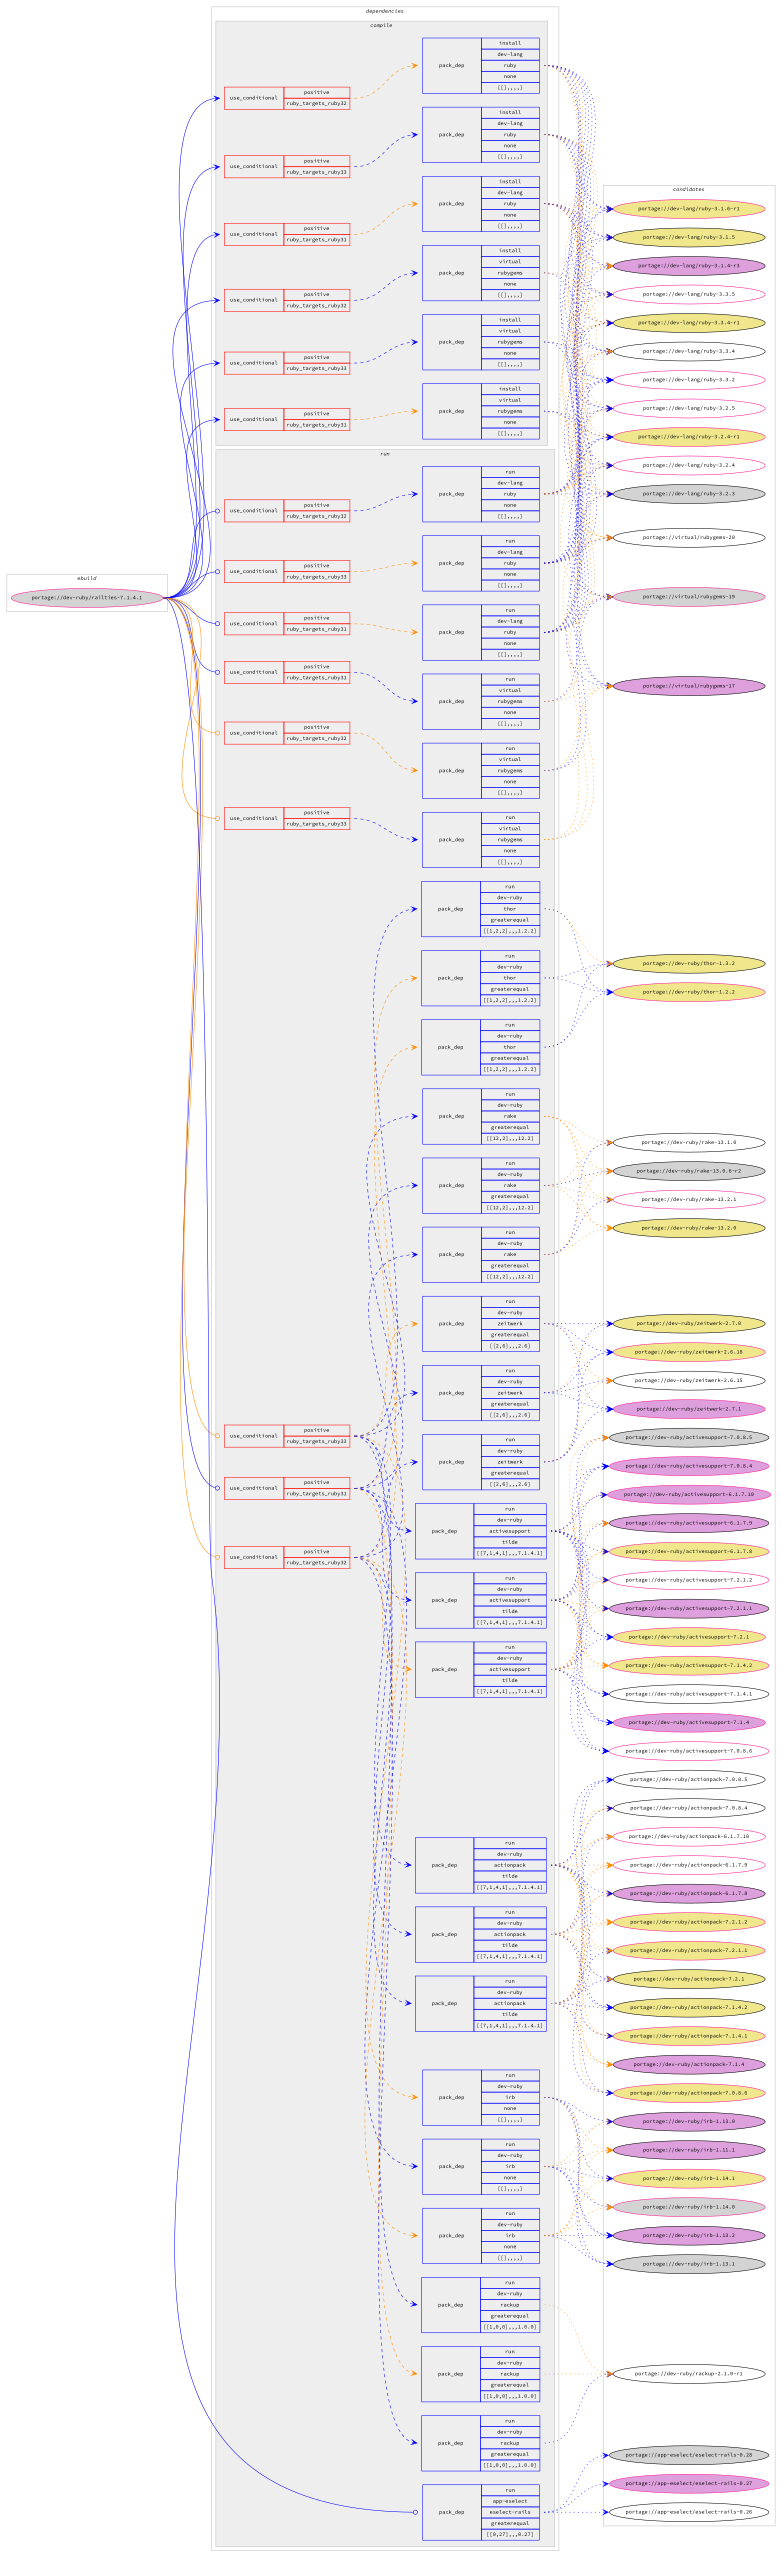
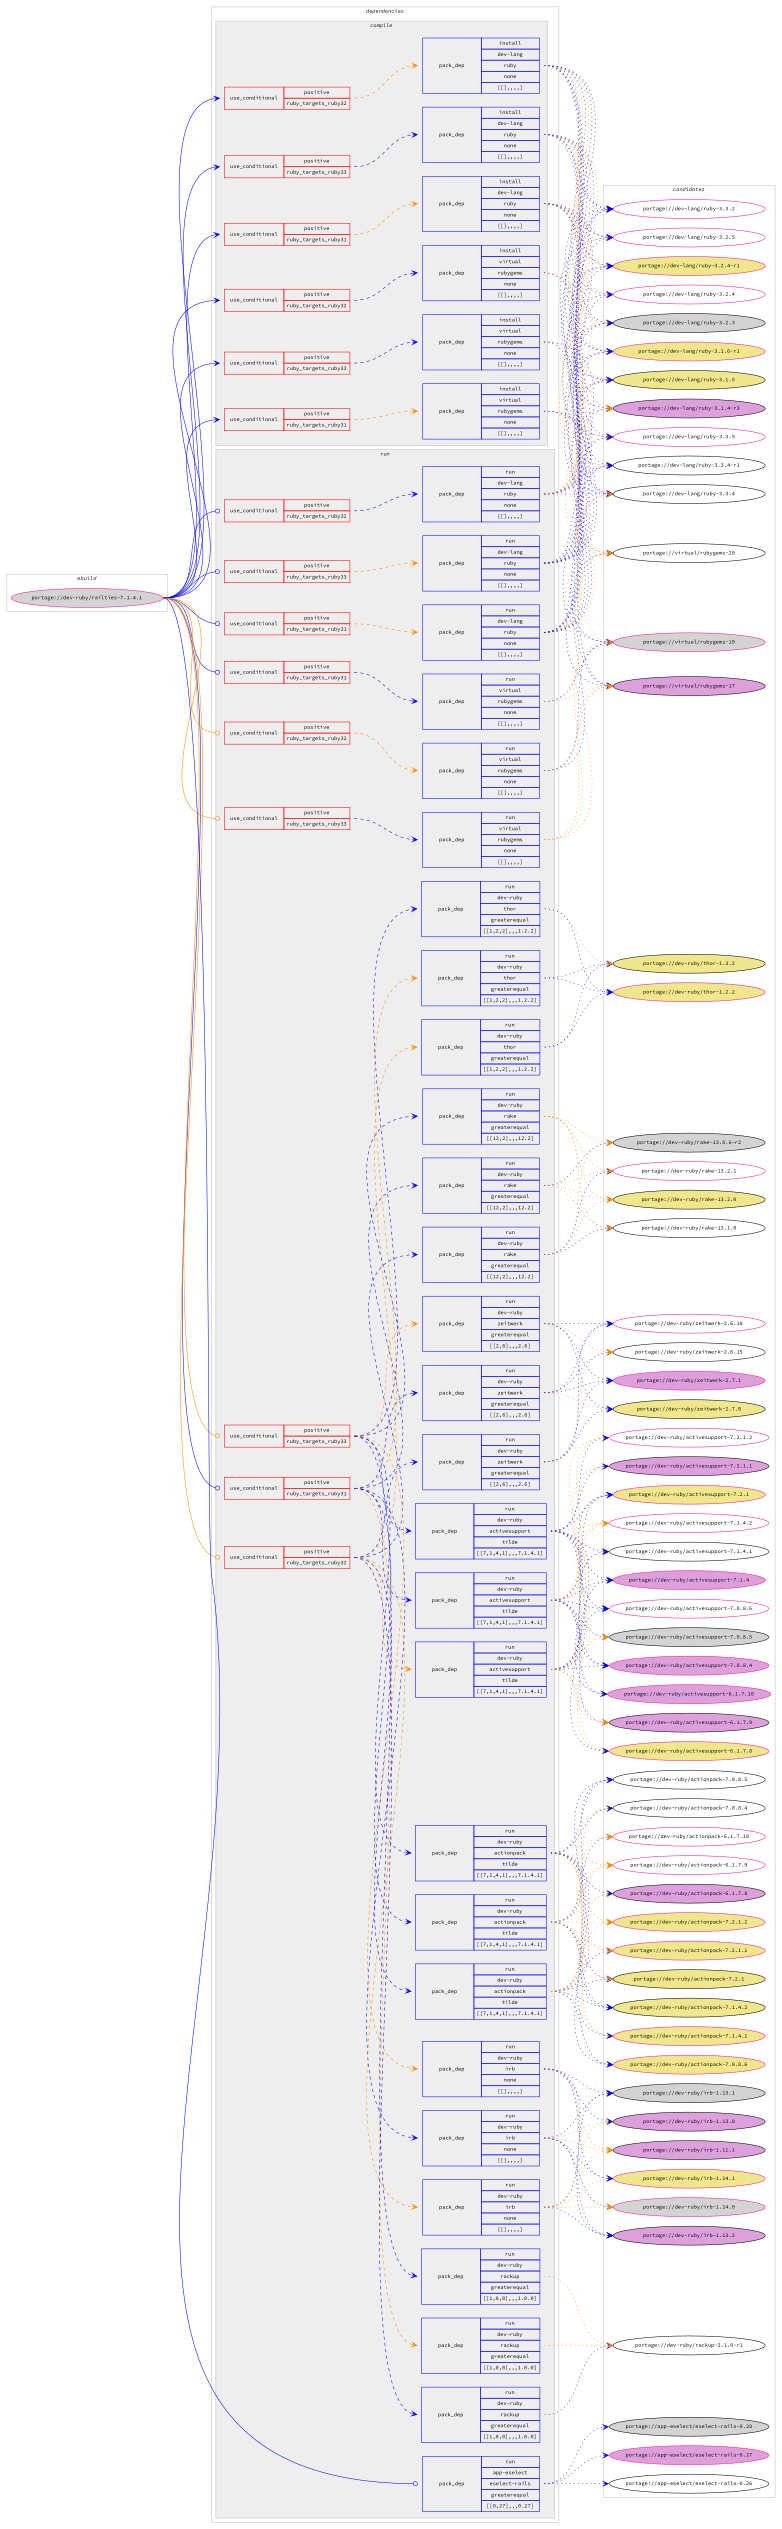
(689, 323) -> (689, 466)
(689, 1352) -> (689, 1324)
(689, 1666) -> (689, 1523)
(689, 2065) -> none
